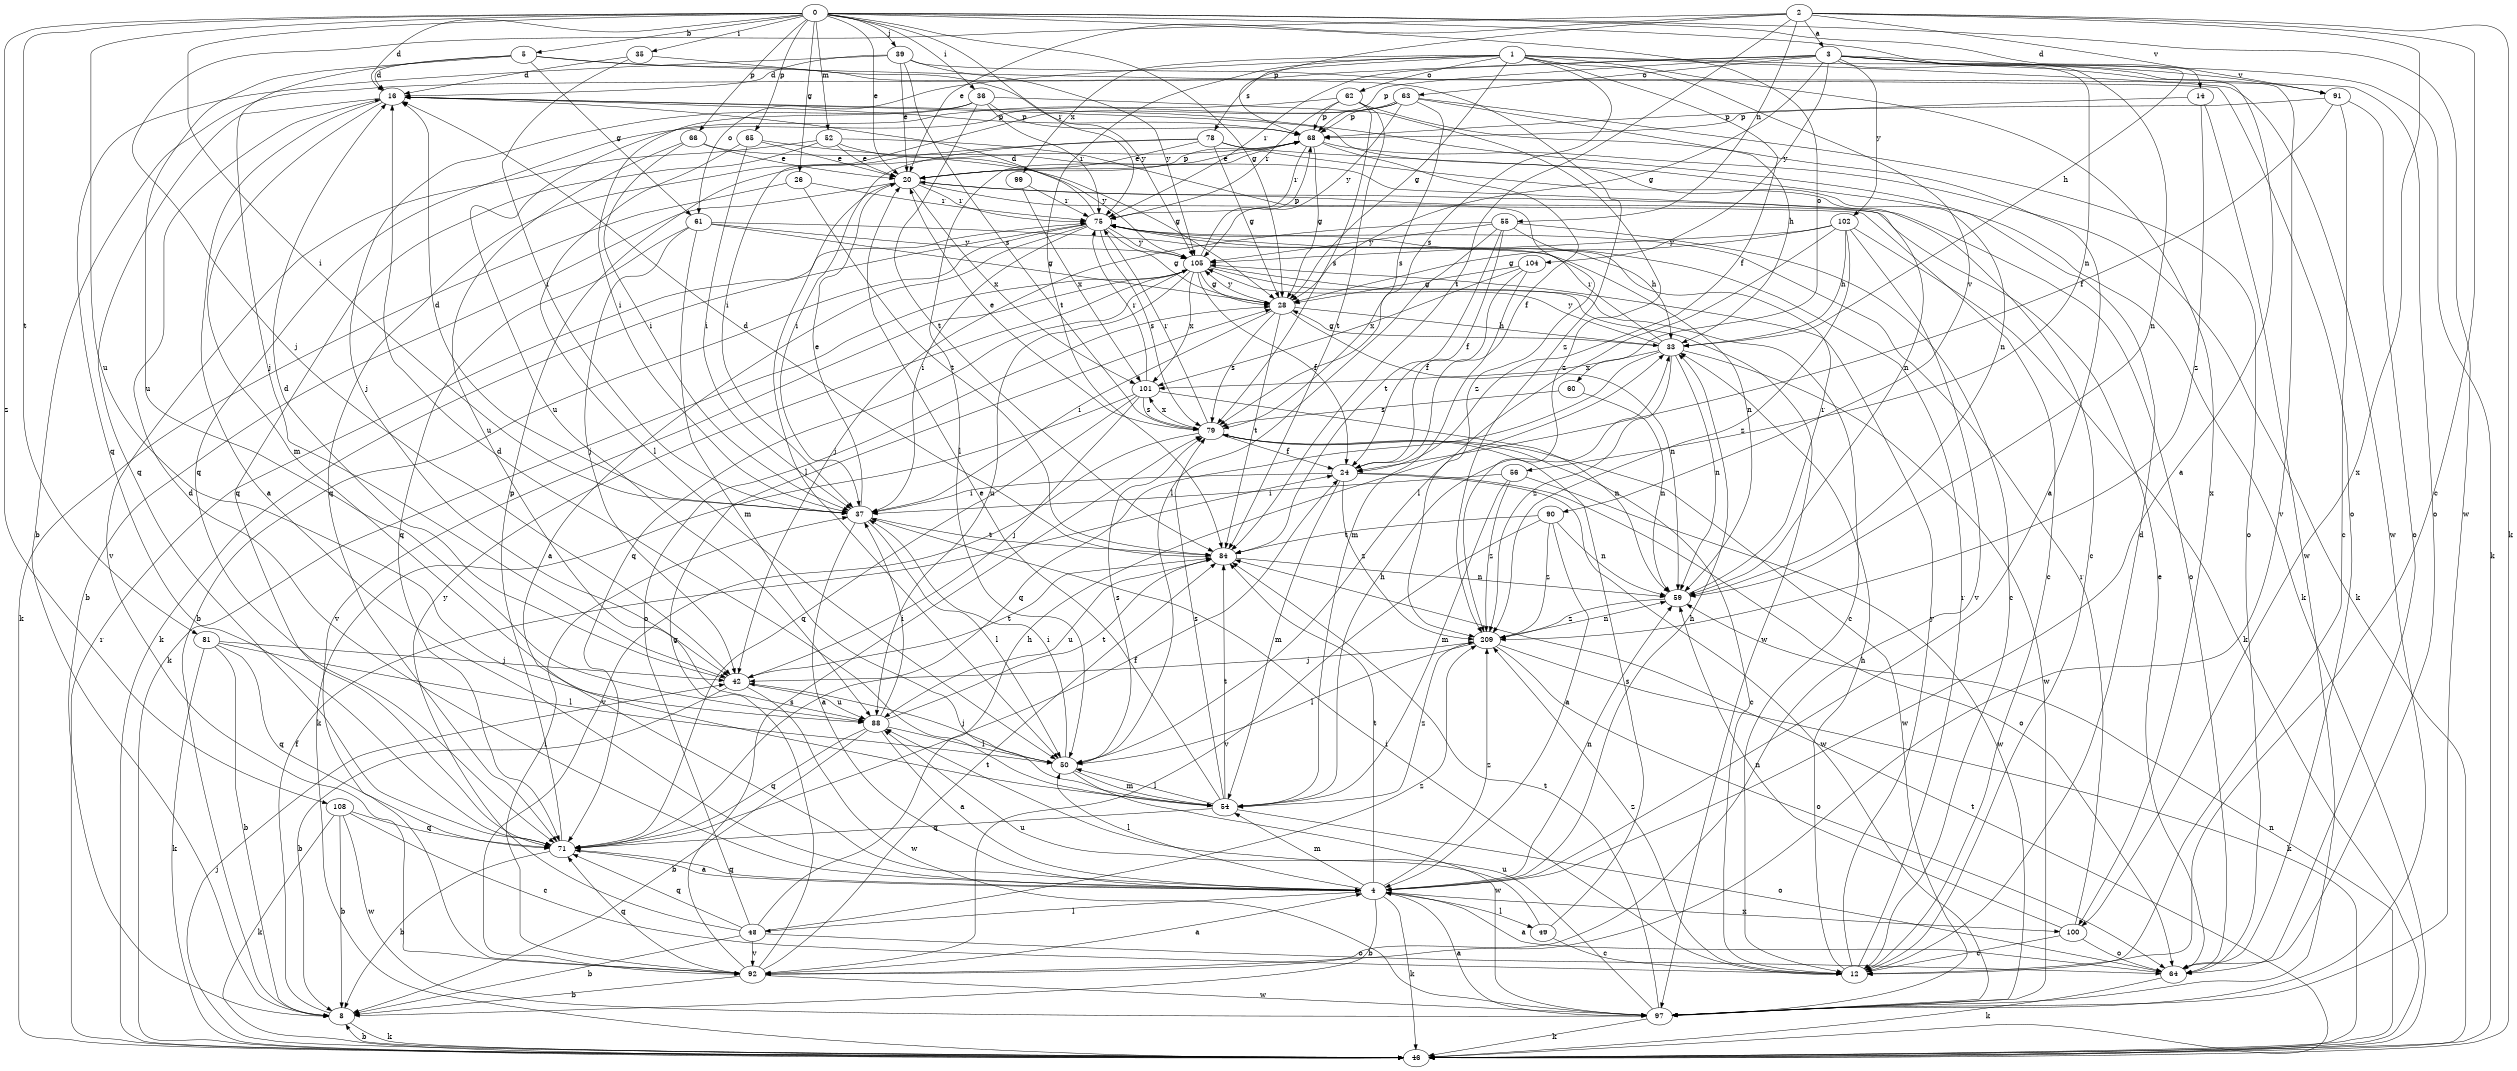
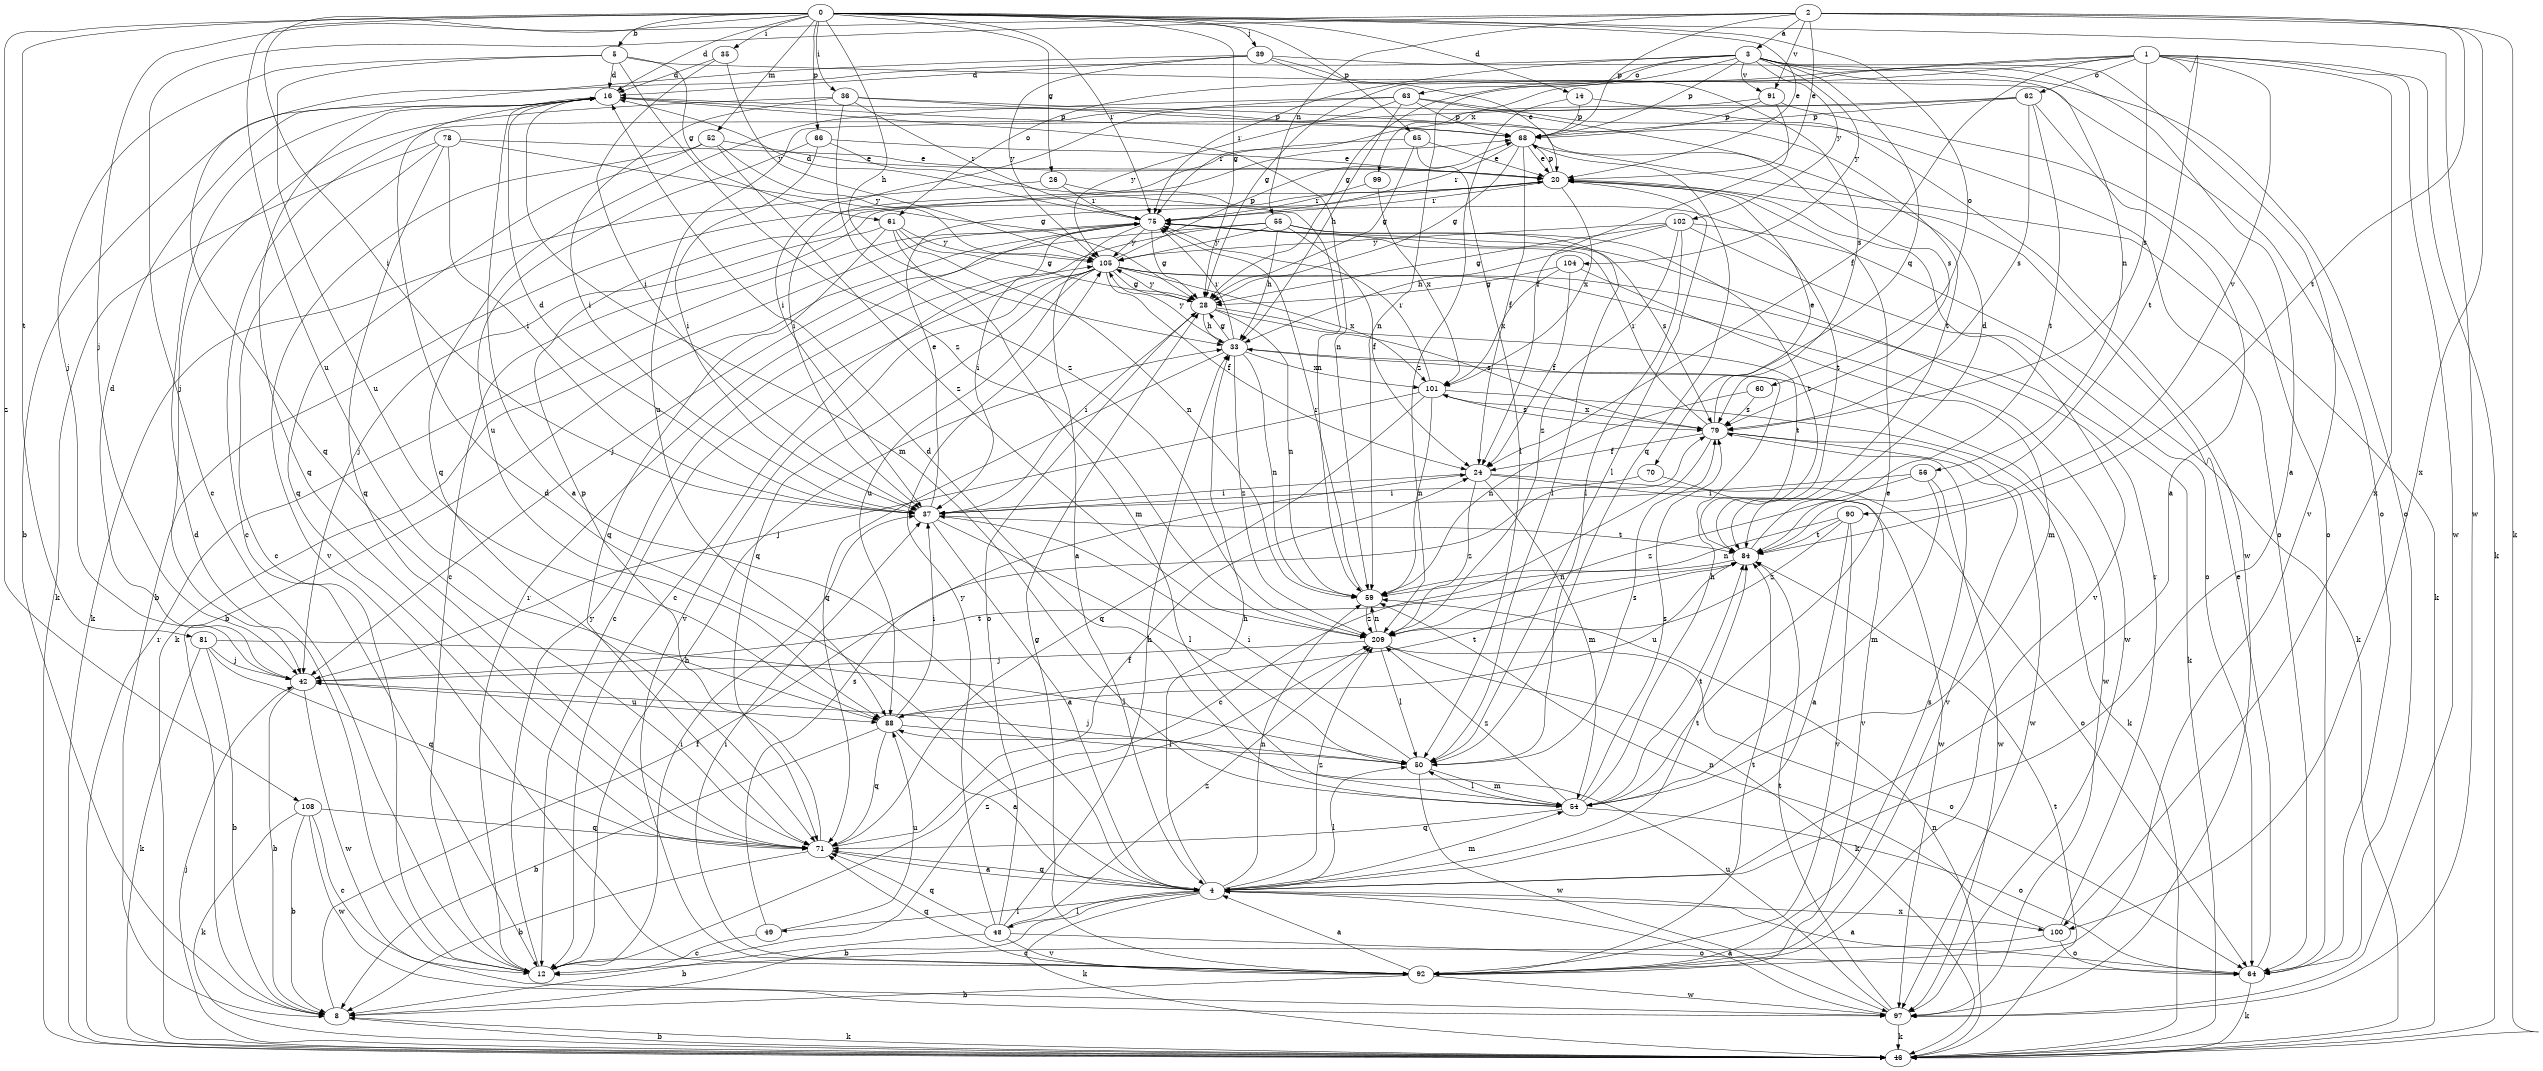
(1346, 64) -> none
(960, 452) -> (1647, 452)
none -> (1651, 473)
